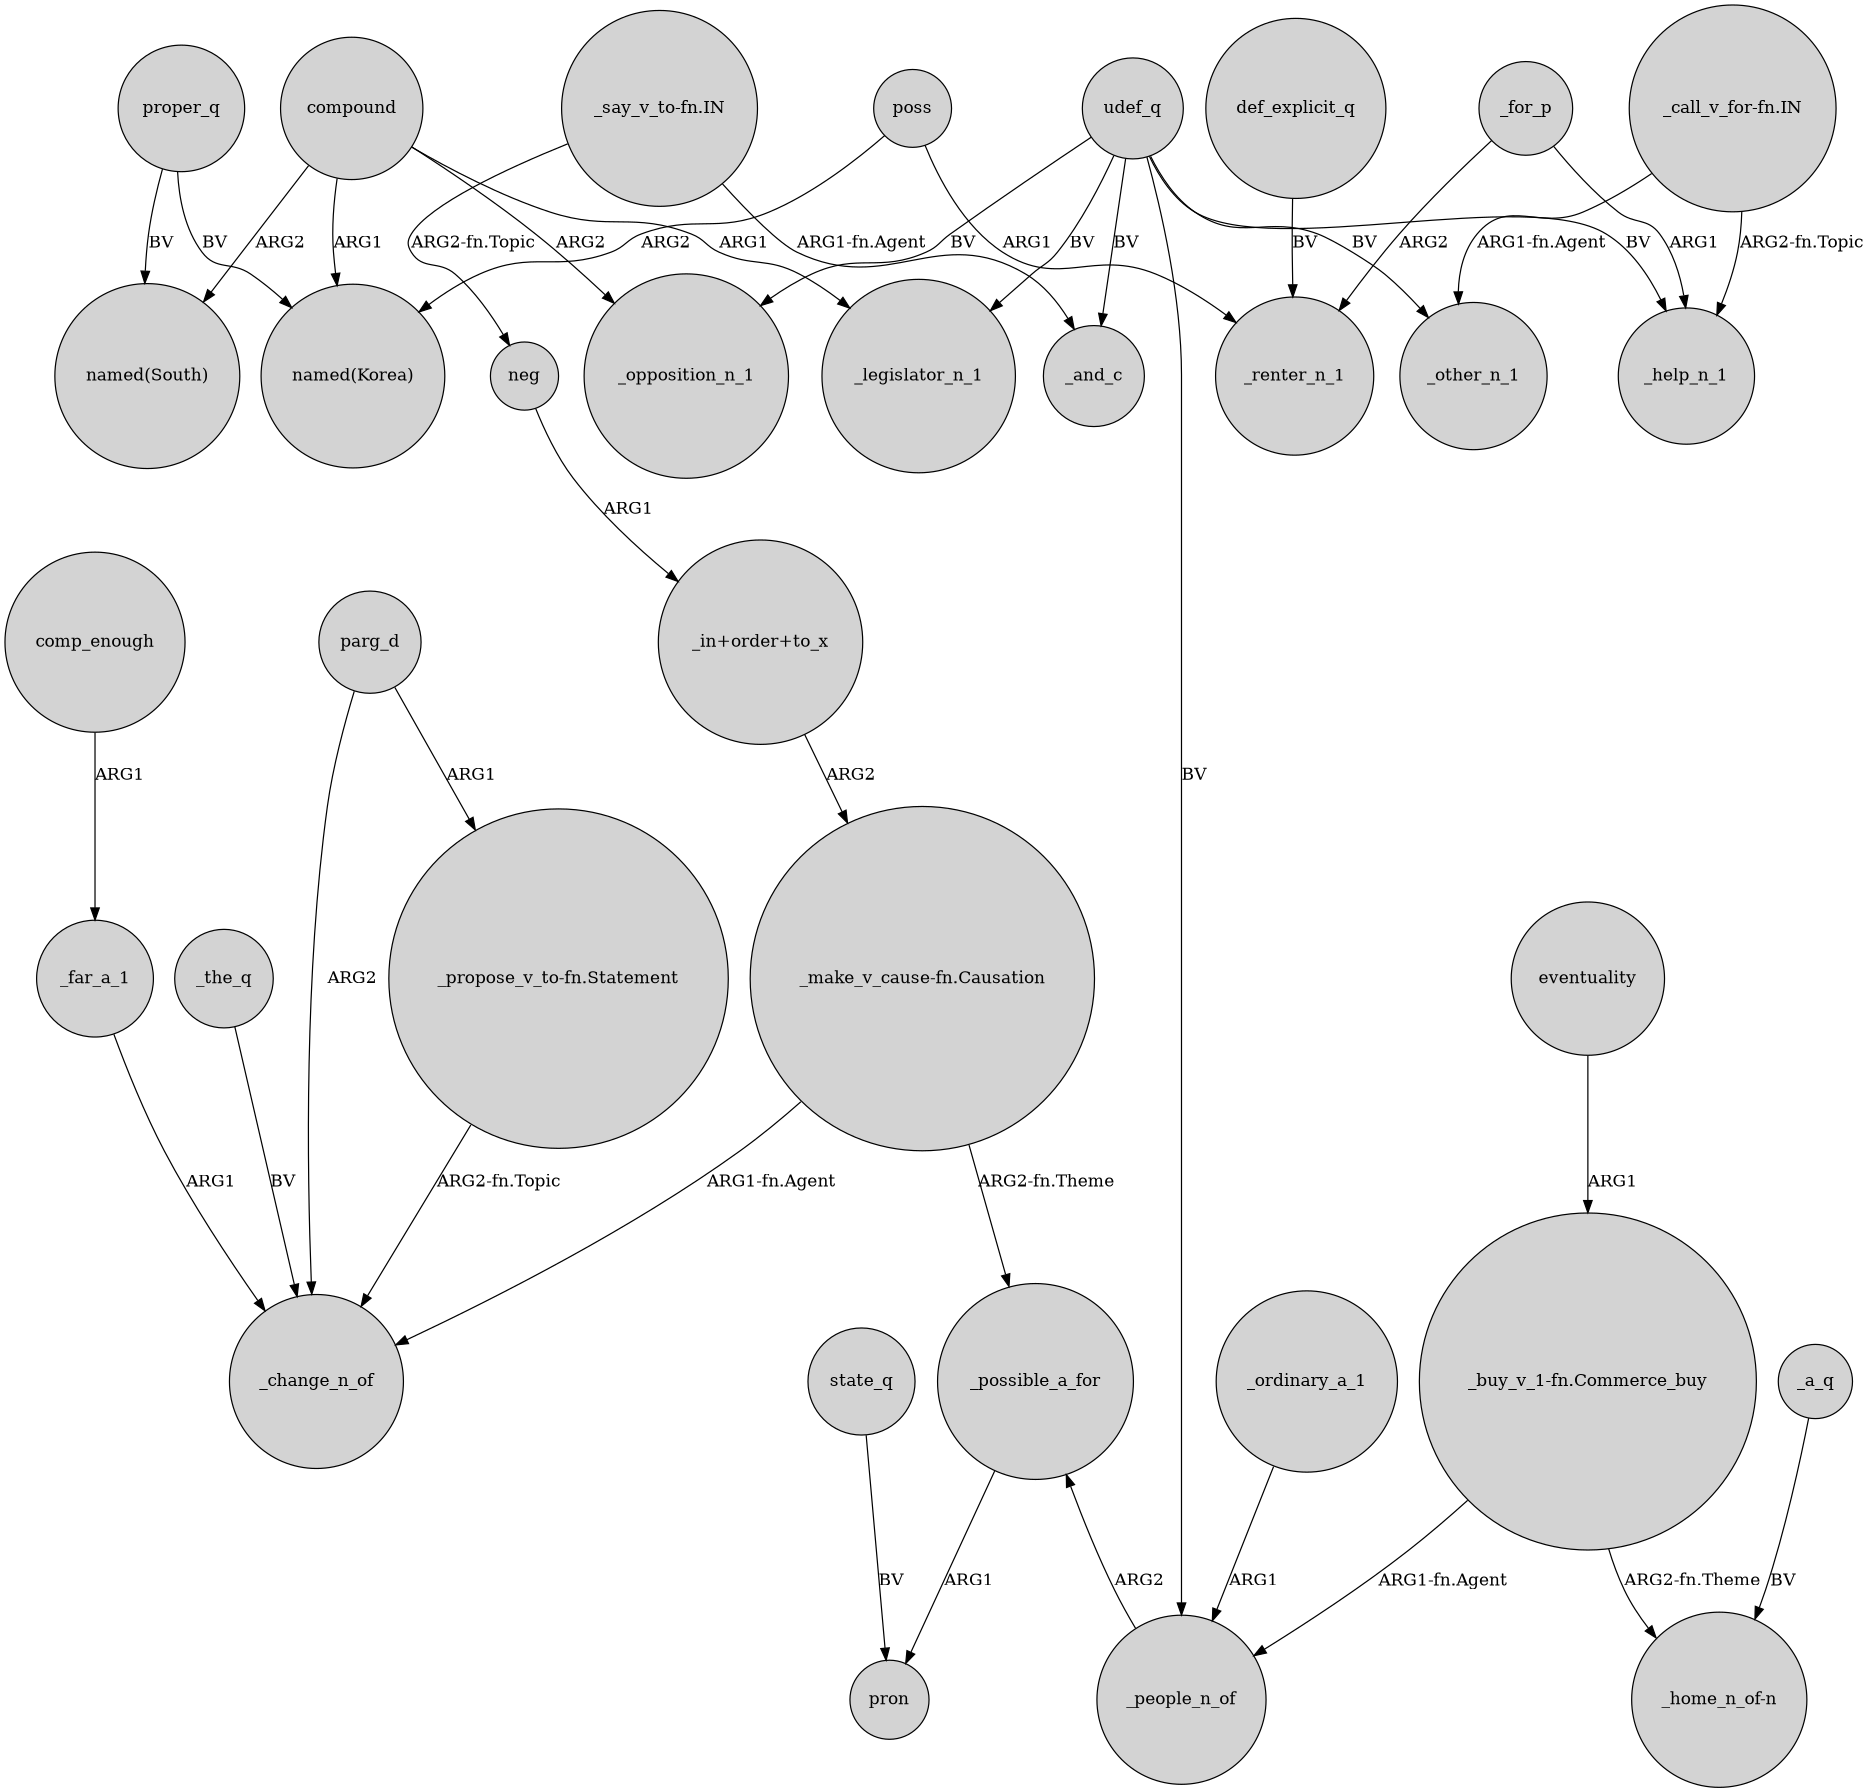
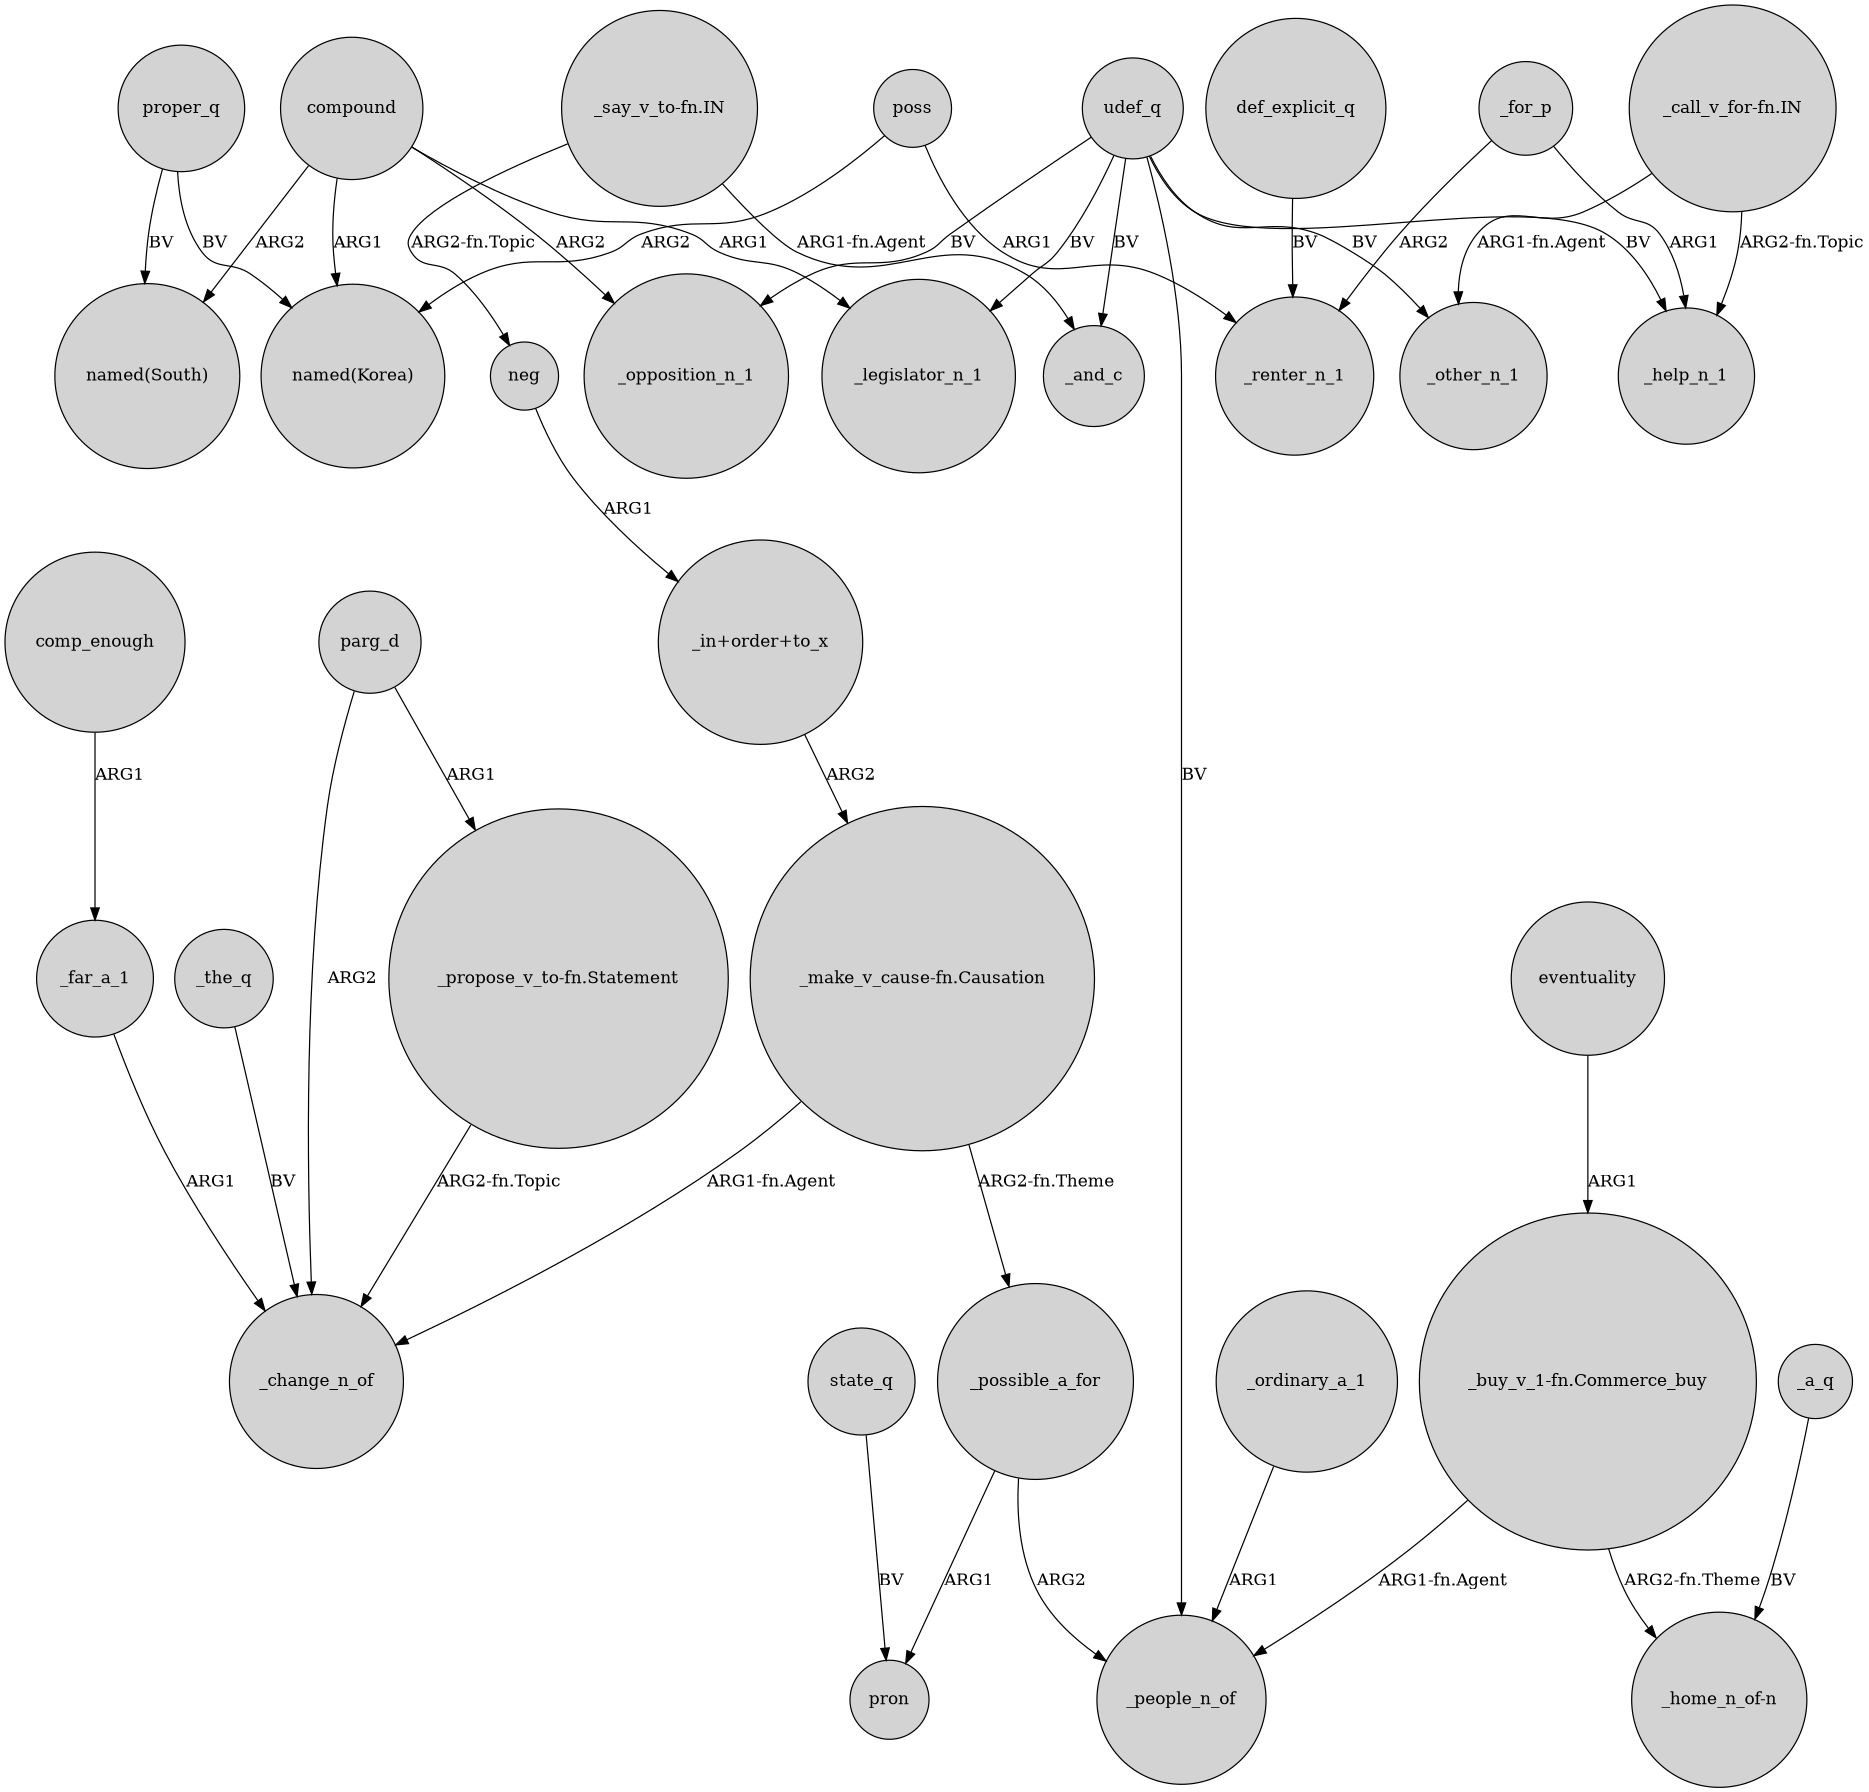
(1100, 1559) -> (1031, 1578)
